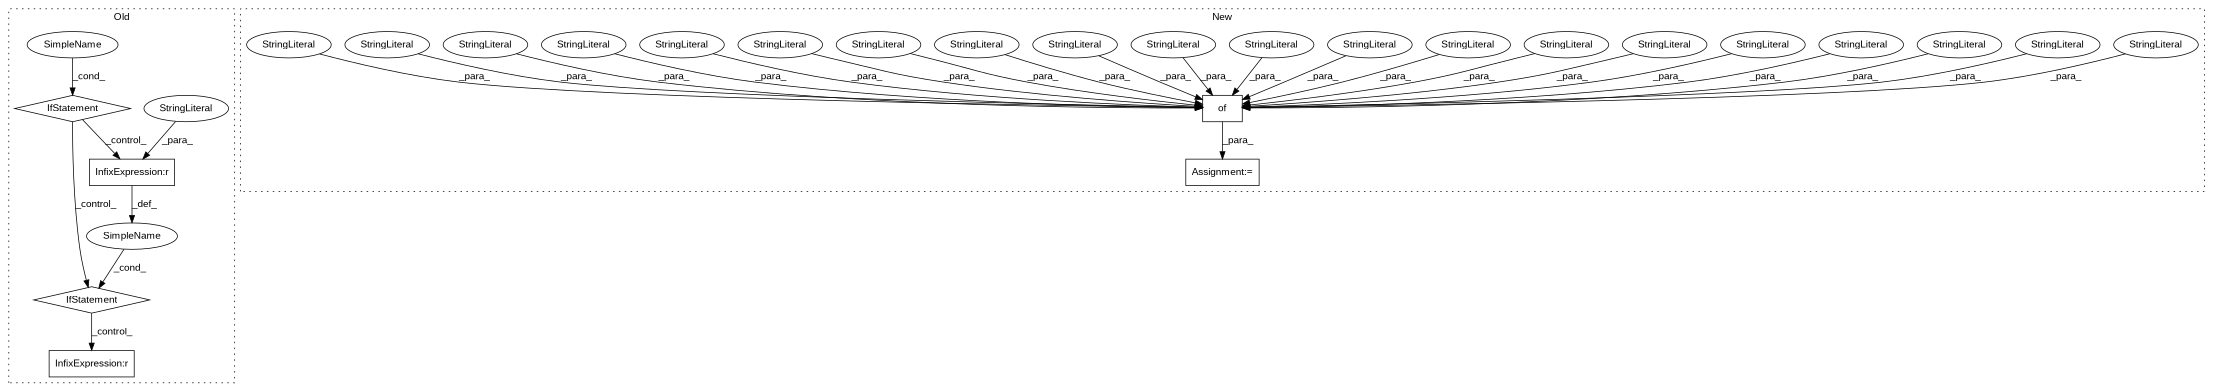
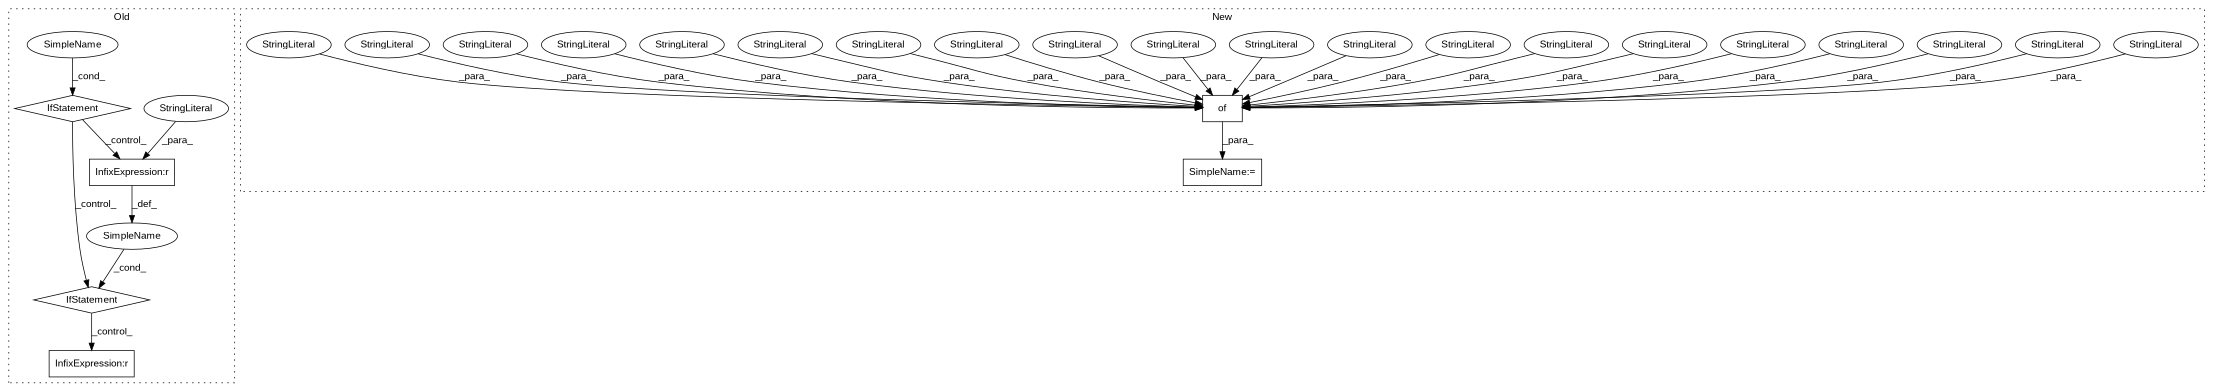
(1222, 172) -> (1222, 172)
